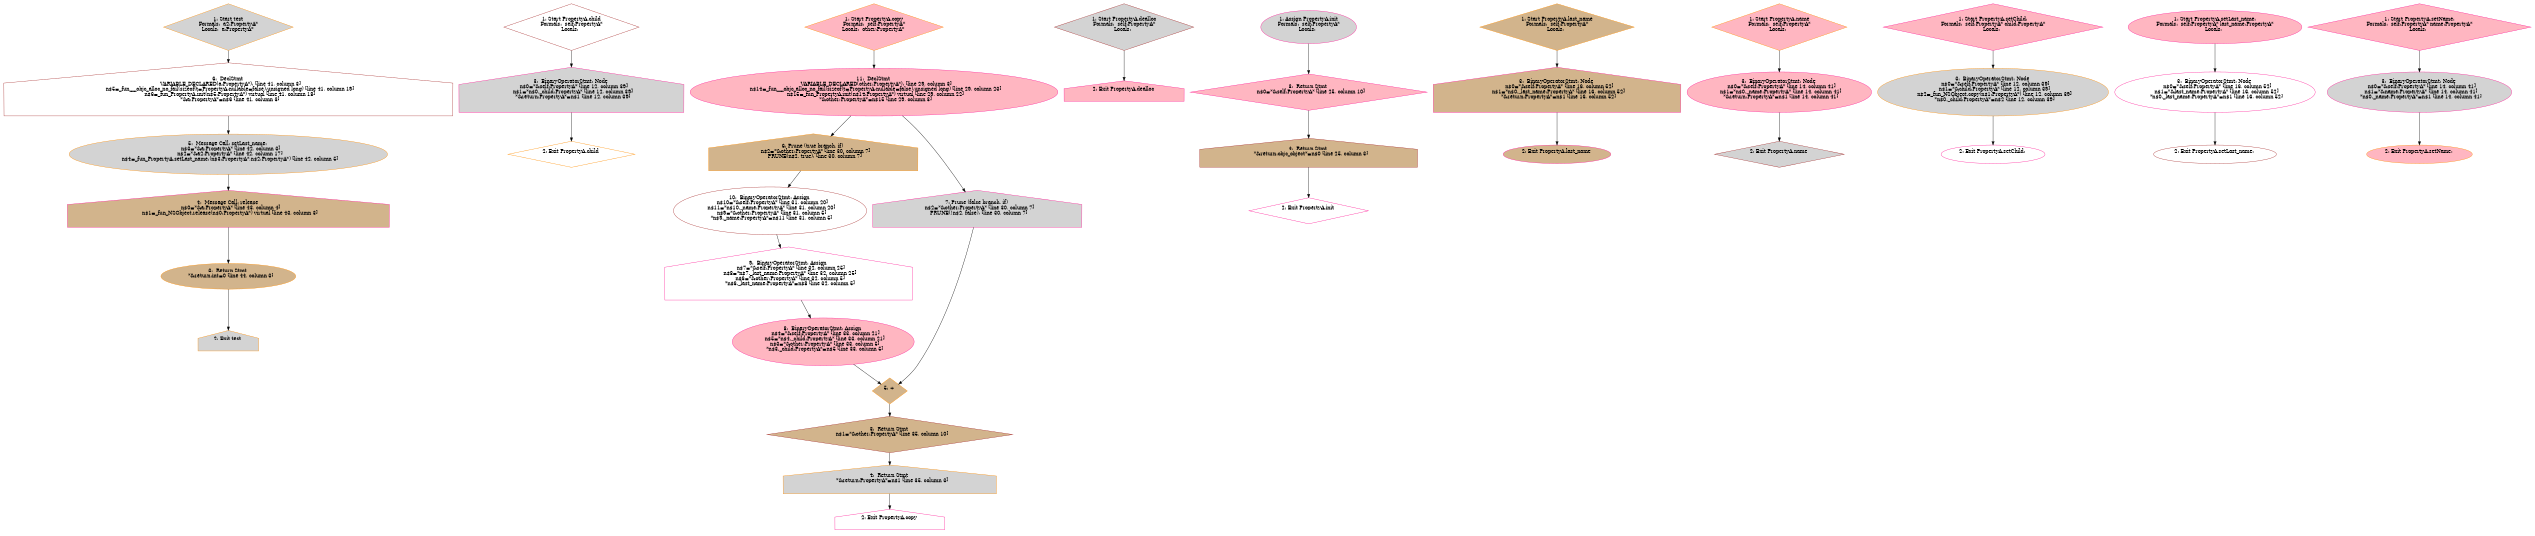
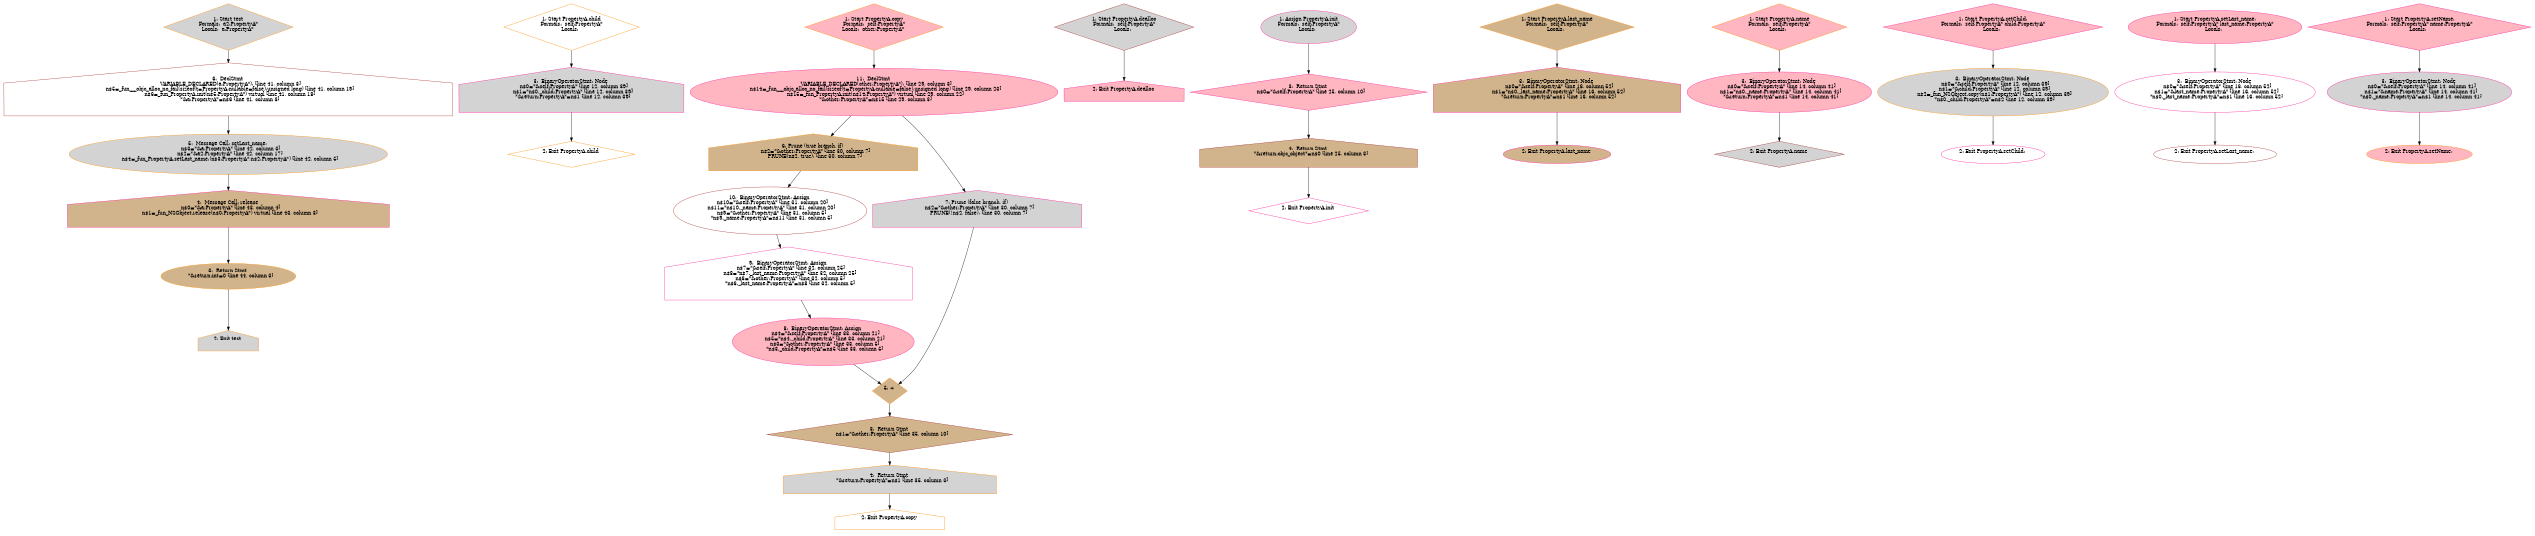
(571, 27) -> (571, 27)
(890, 521) -> (890, 521)
